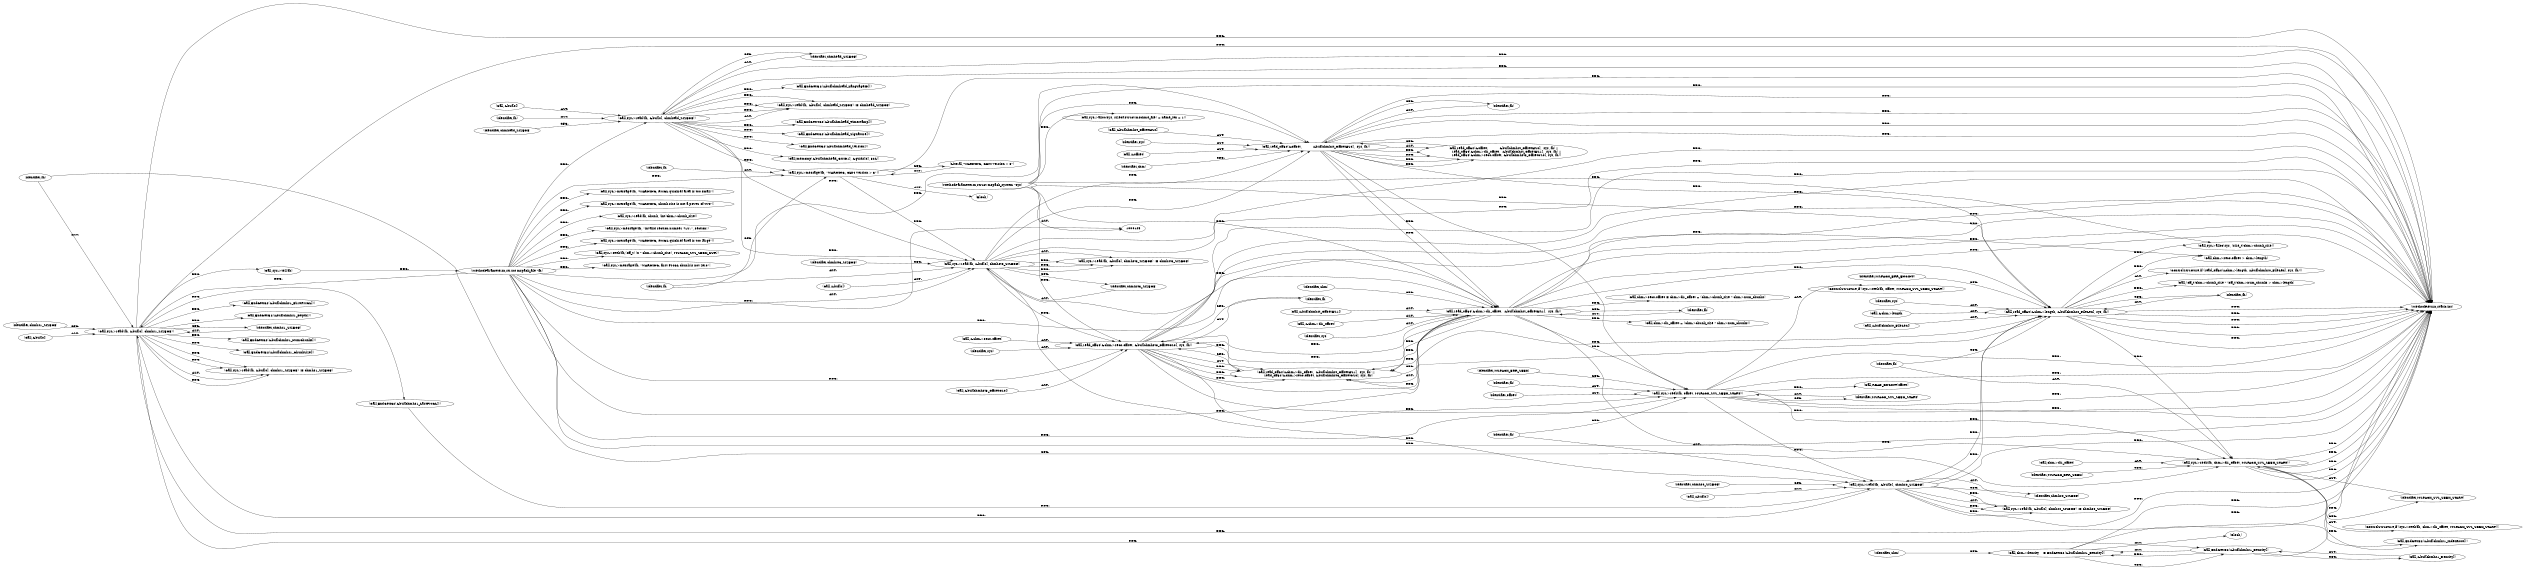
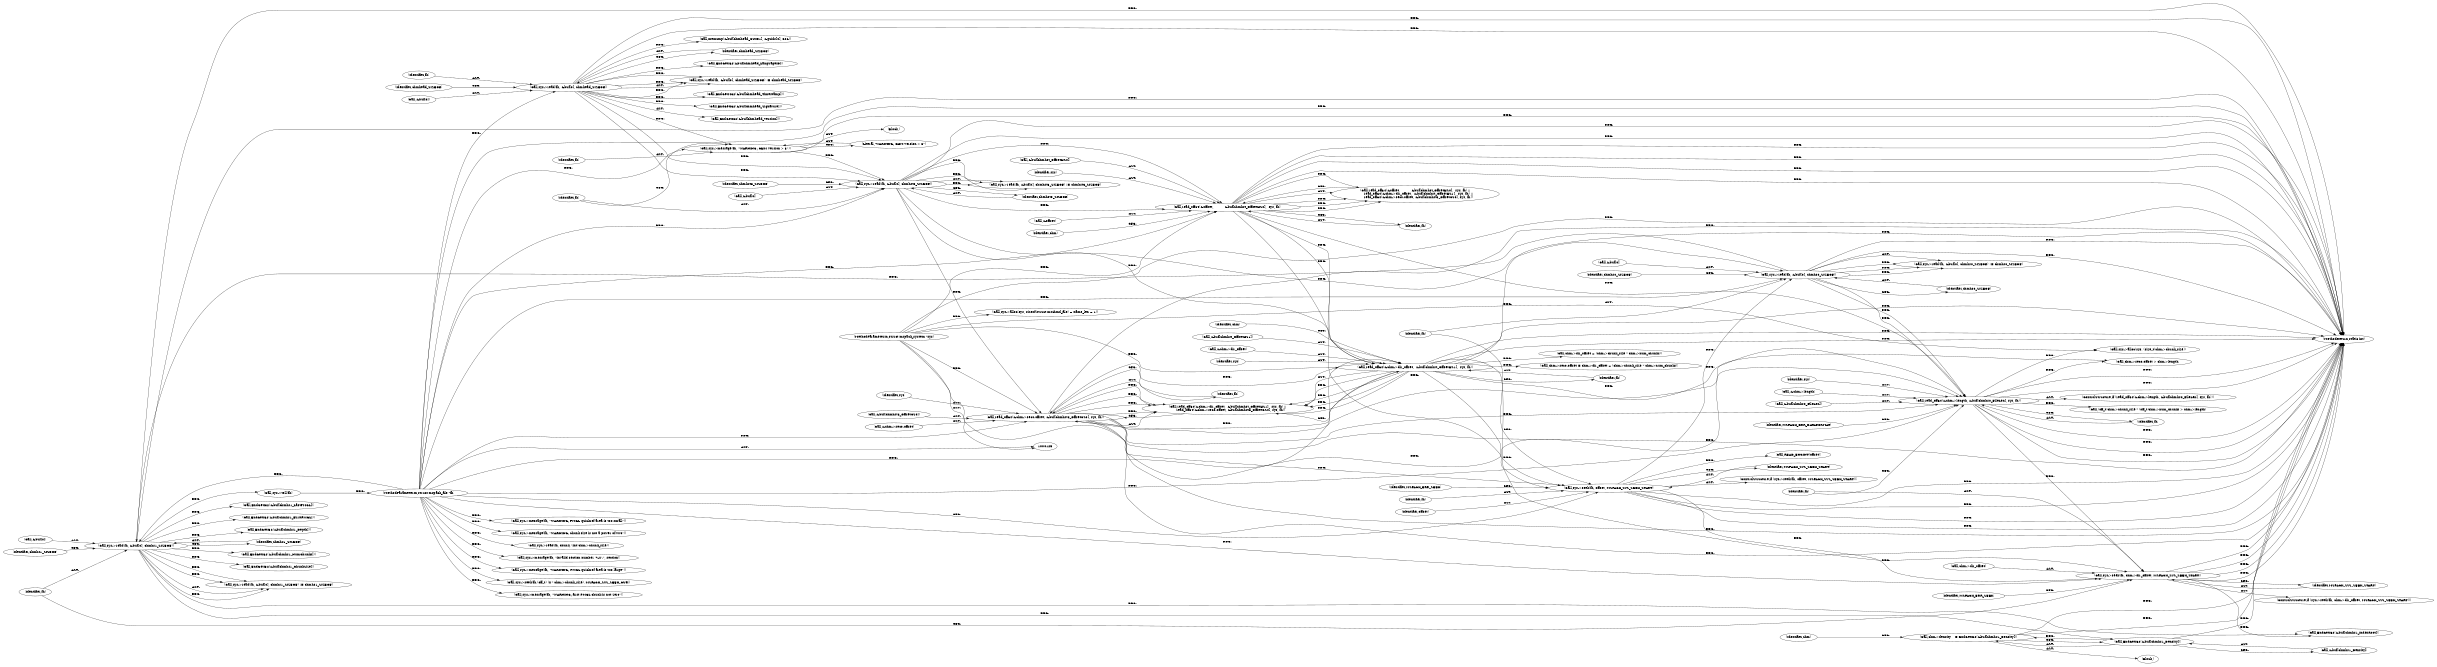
(749, 137) -> (661, 109)
(1887, 277) -> (1799, 425)
(1046, 435) -> (958, 515)
(1121, 507) -> (1047, 300)
none -> (1269, 552)
